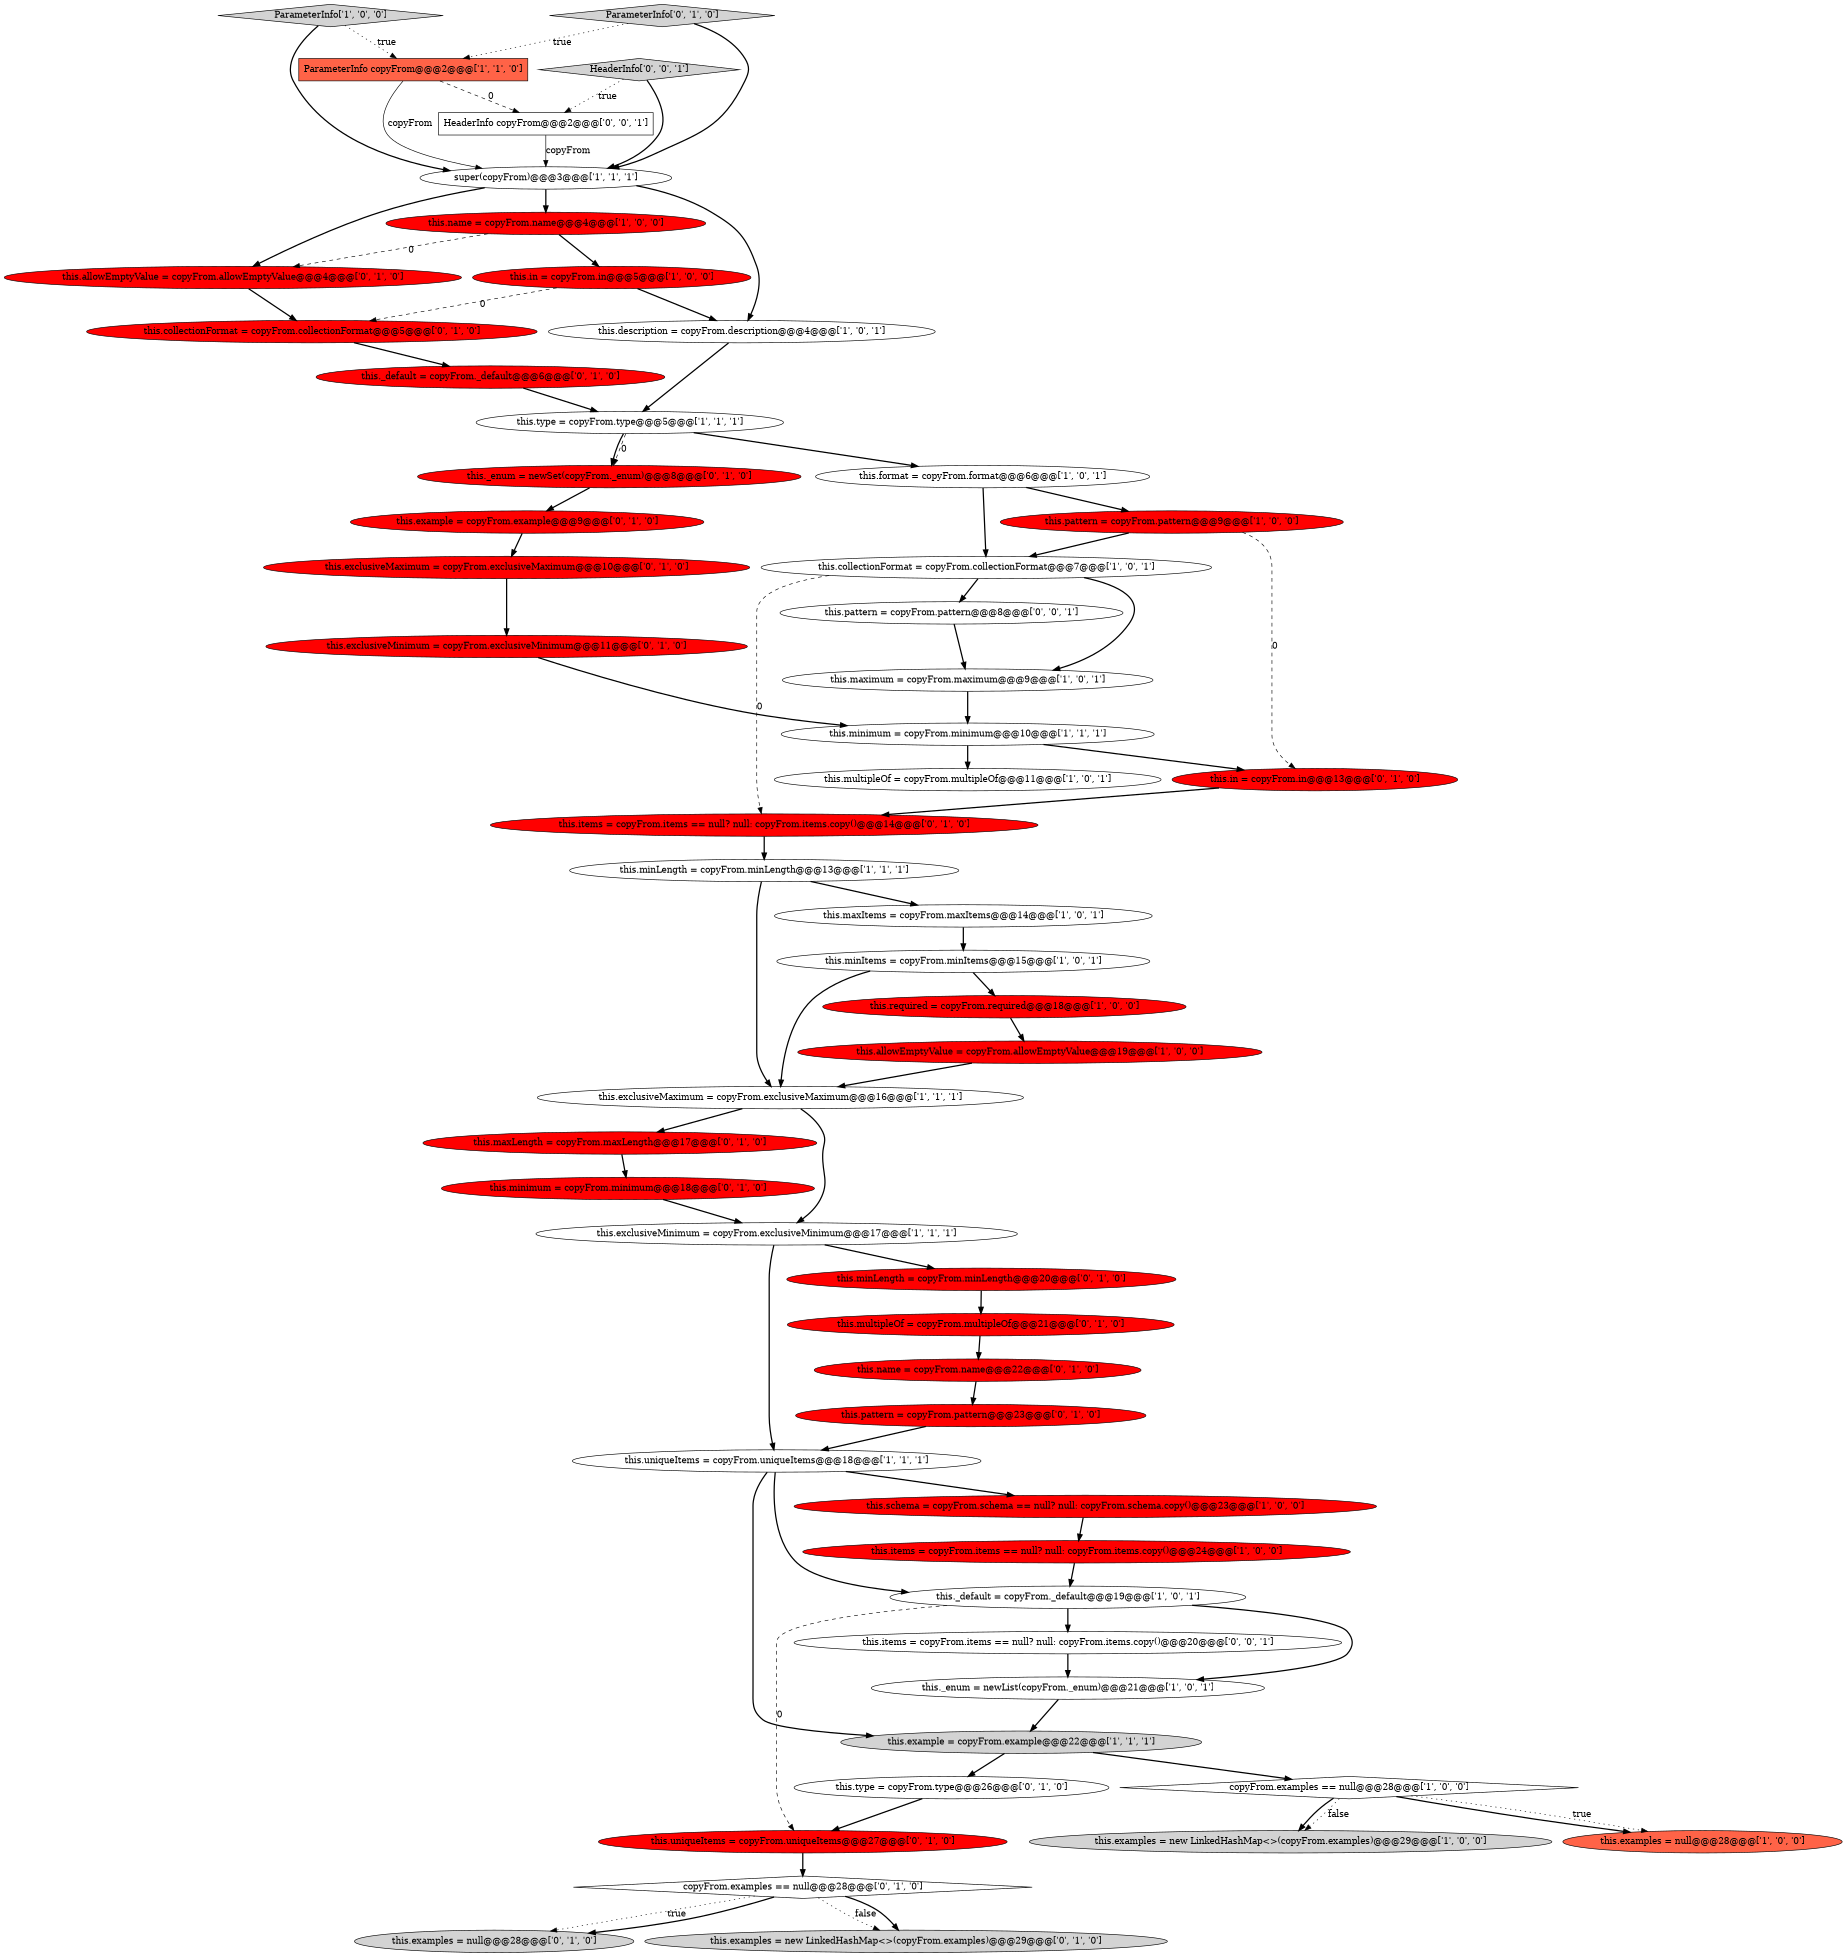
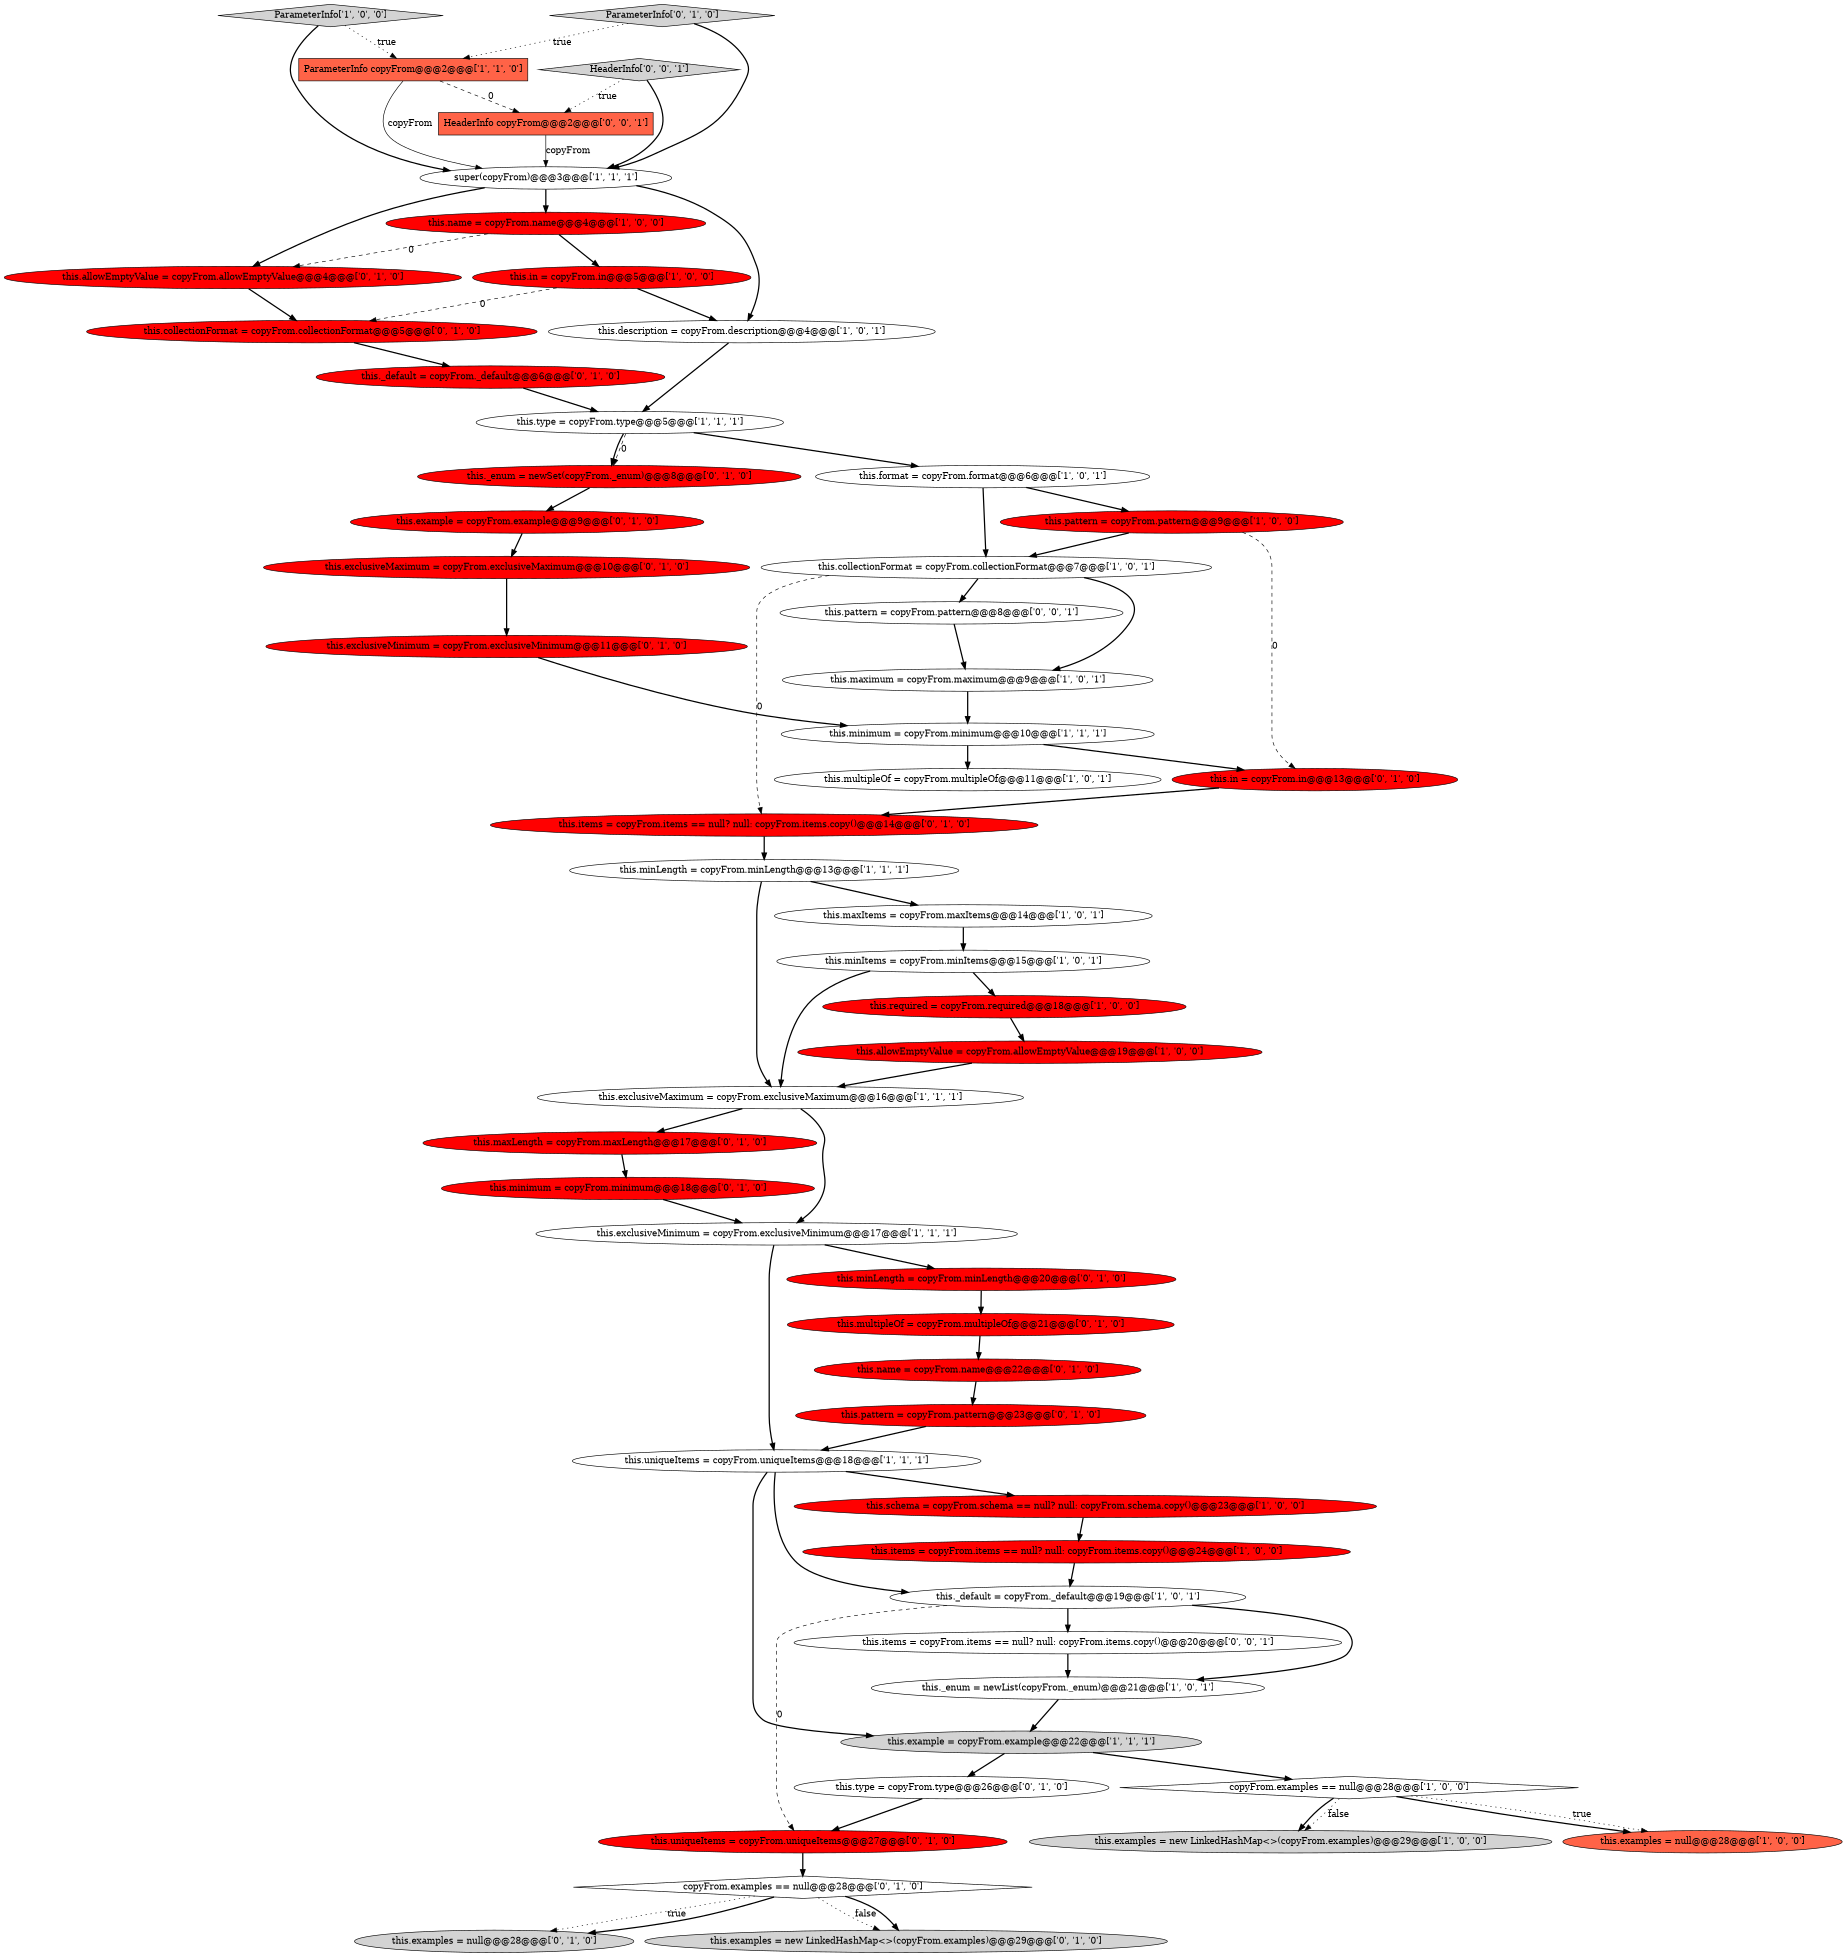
(546, 124) -> (546, 124)
